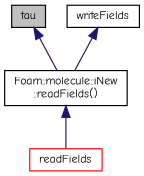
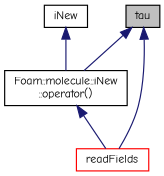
(103, 16) -> (66, 16)
(66, 88) -> (66, 88)
none -> (140, 96)
